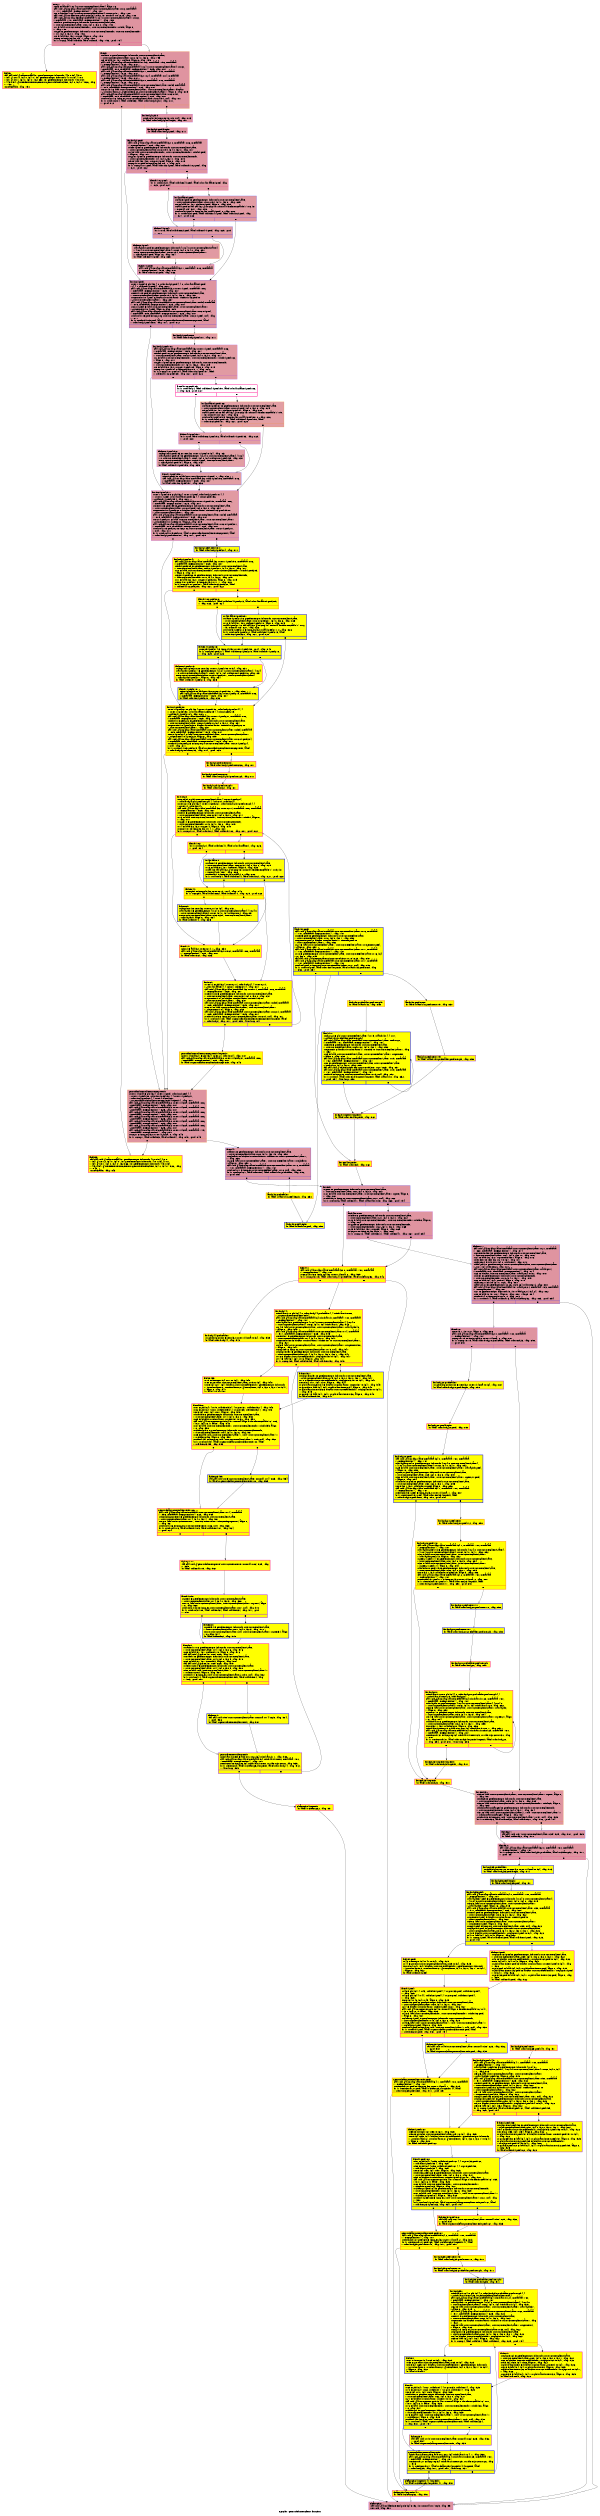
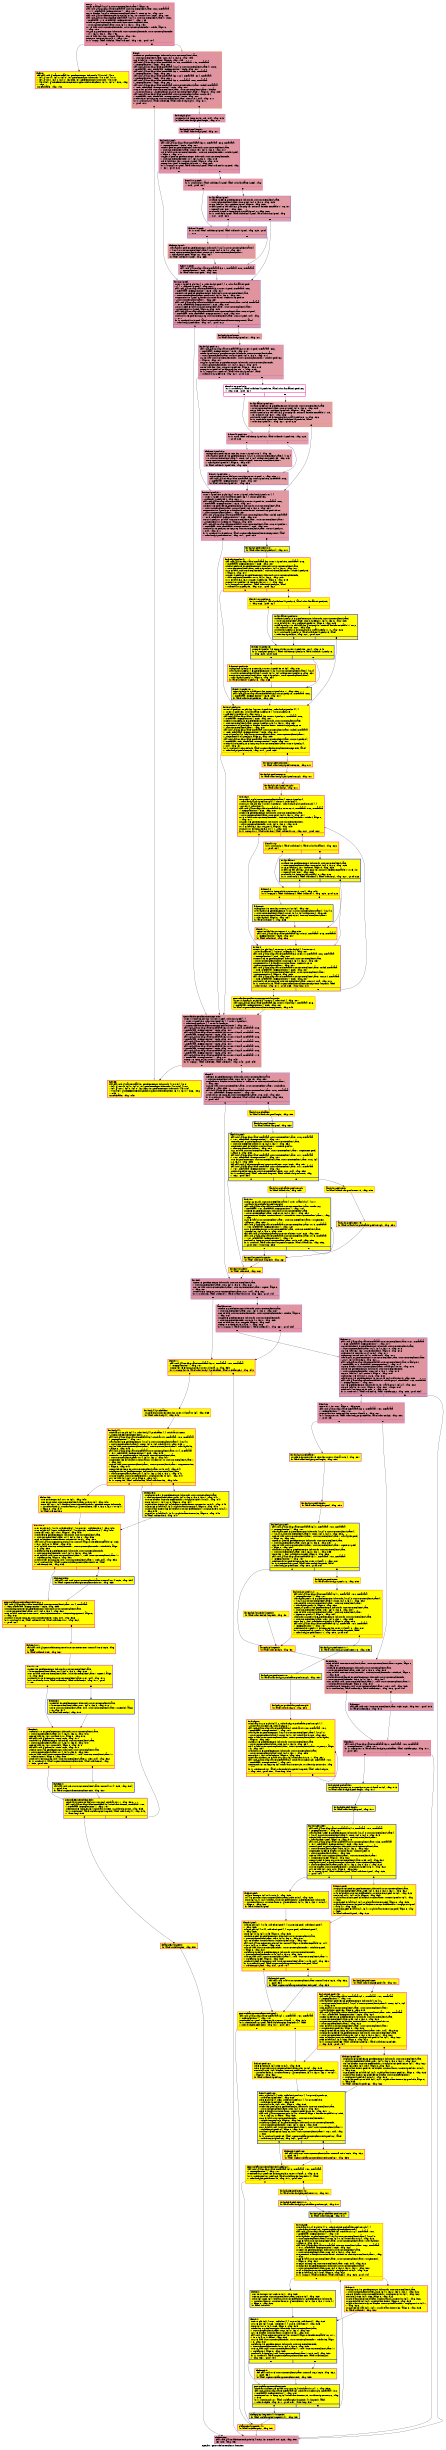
(173, 895) -> (248, 890)
(317, 1099) -> (273, 1129)
(334, 1295) -> (172, 1422)
(446, 1753) -> none
